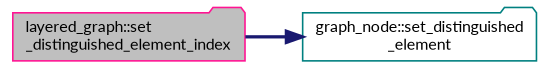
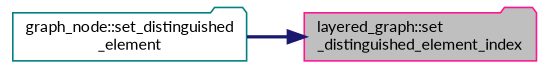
(266, 37) -> (268, 37)
